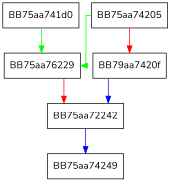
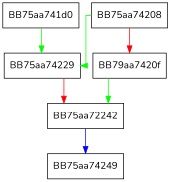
(130, 15) -> (130, 15)
(42, 66) -> (42, 66)
(108, 87) -> (108, 87)
